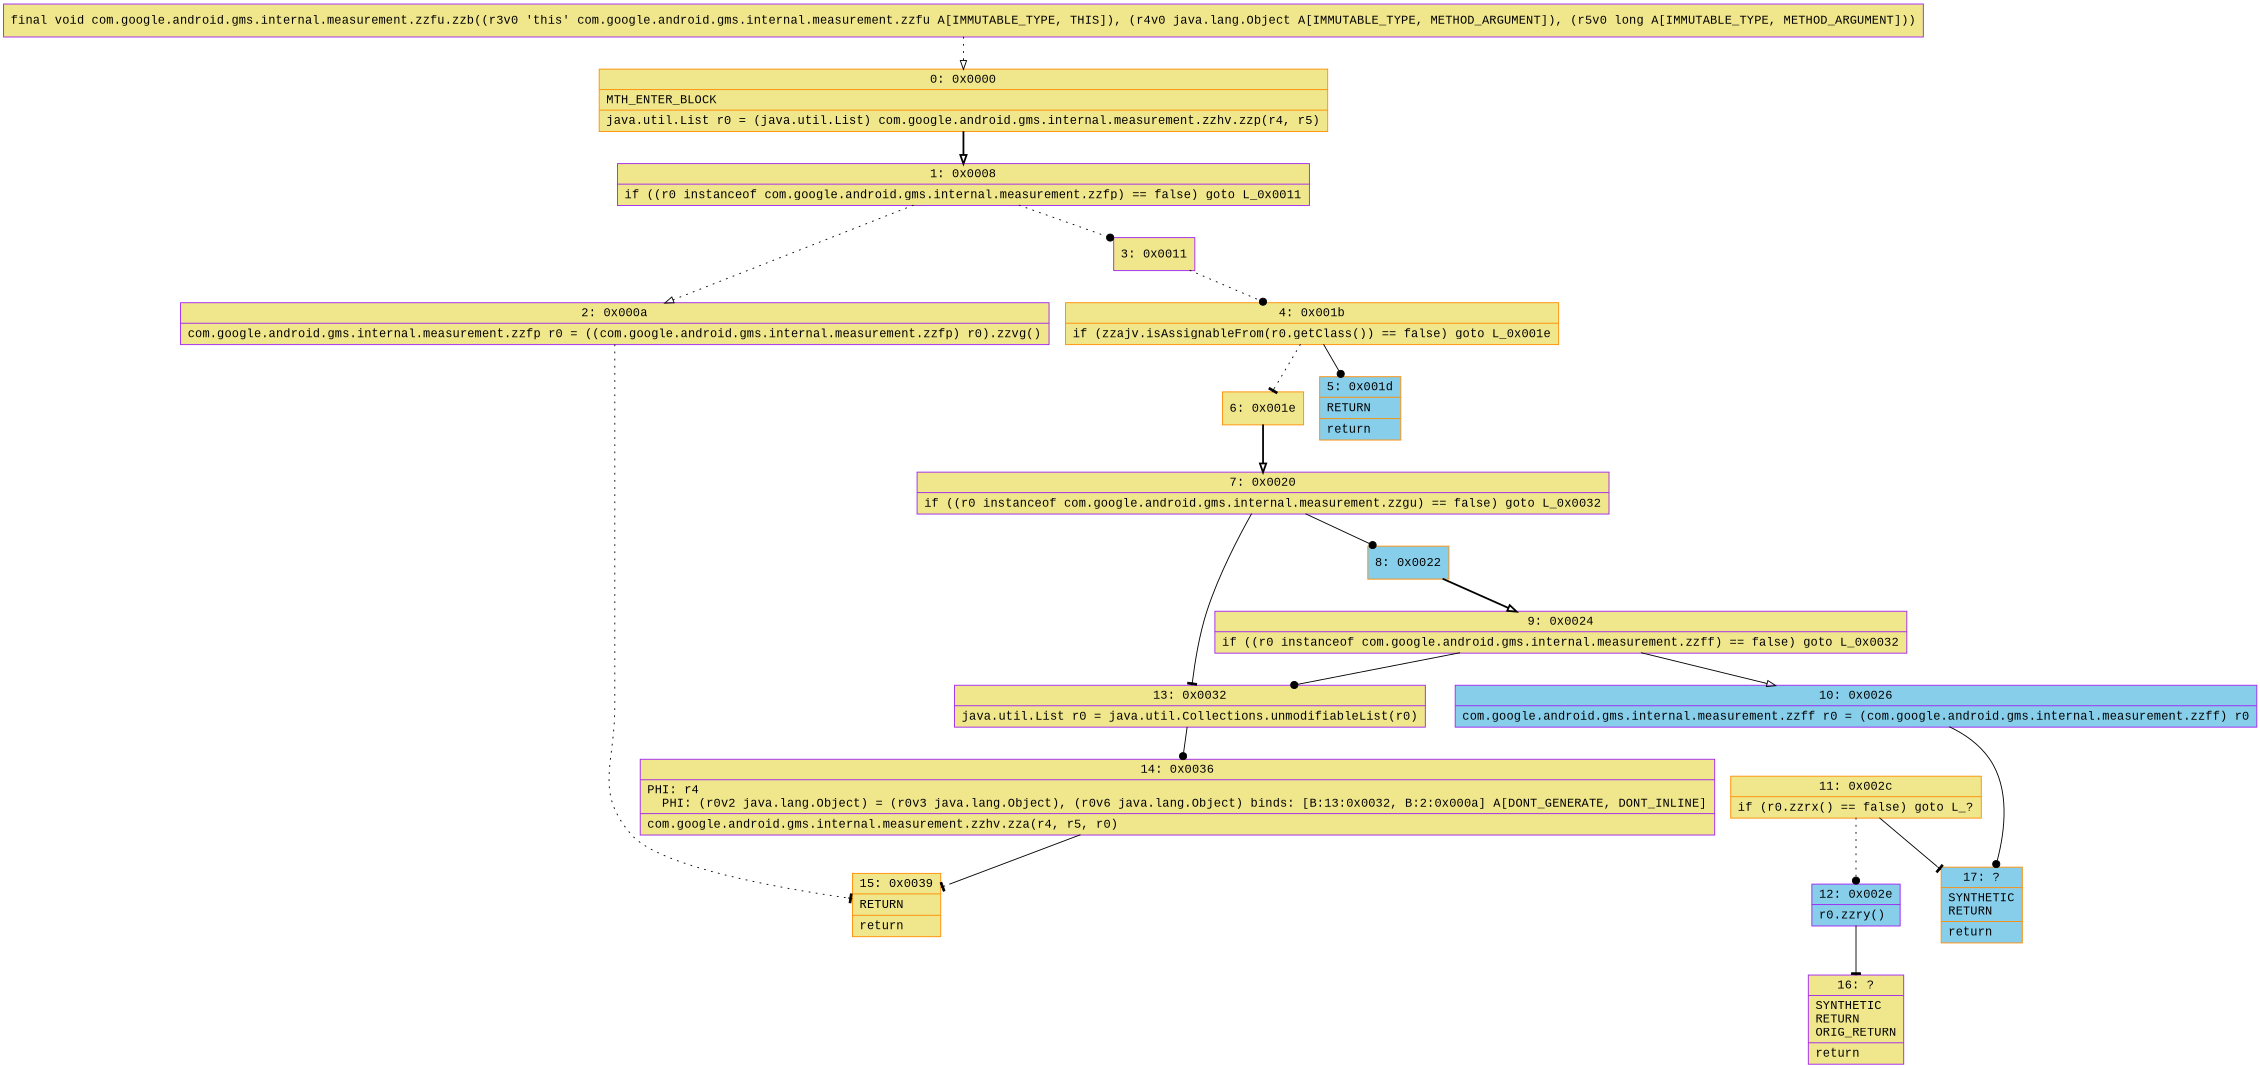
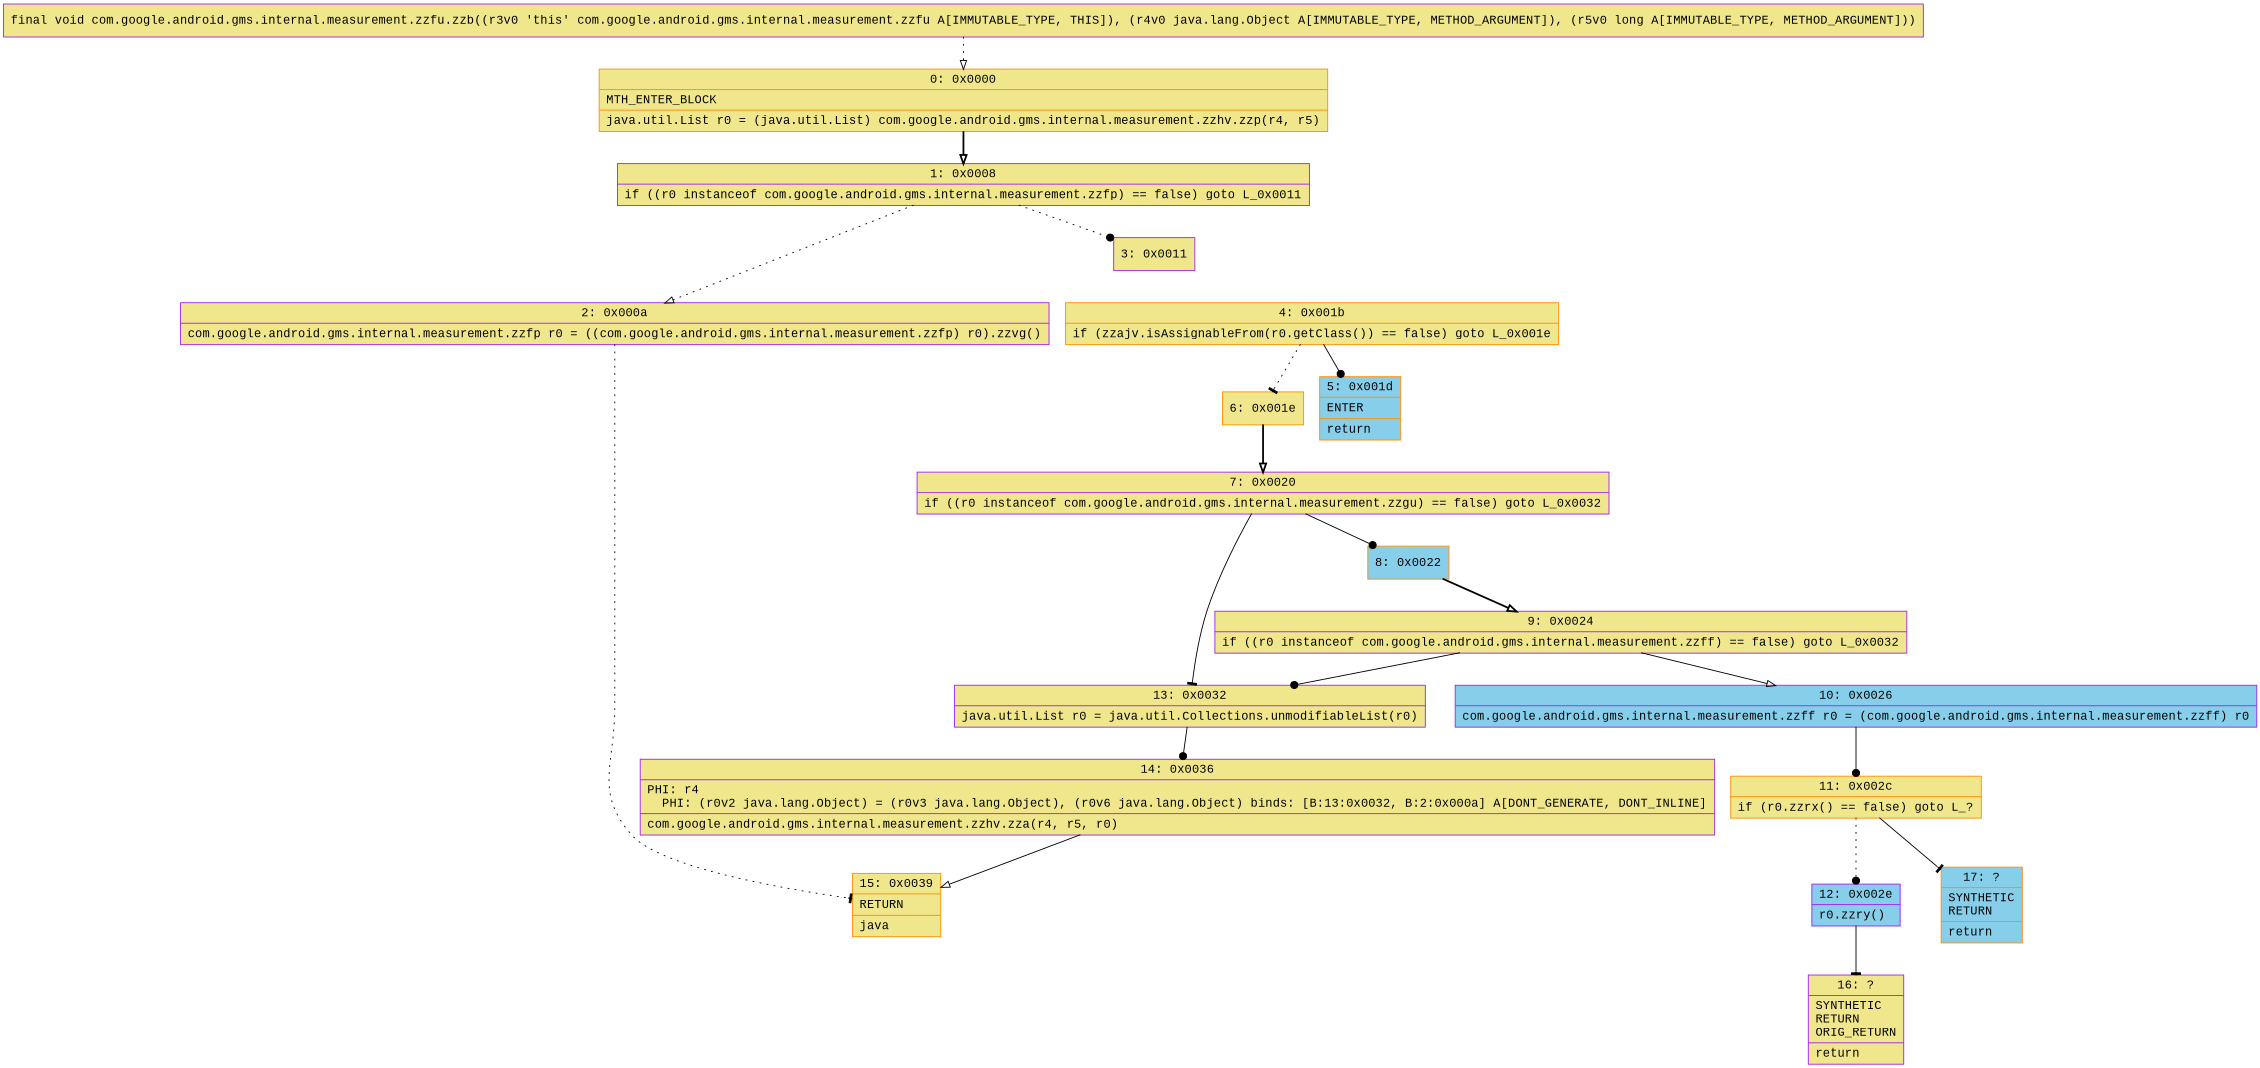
(1225, 285) -> none
(1349, 407) -> (1346, 407)
(2000, 783) -> (1856, 748)
(1015, 859) -> (1015, 859)
(882, 926) -> (875, 926)
